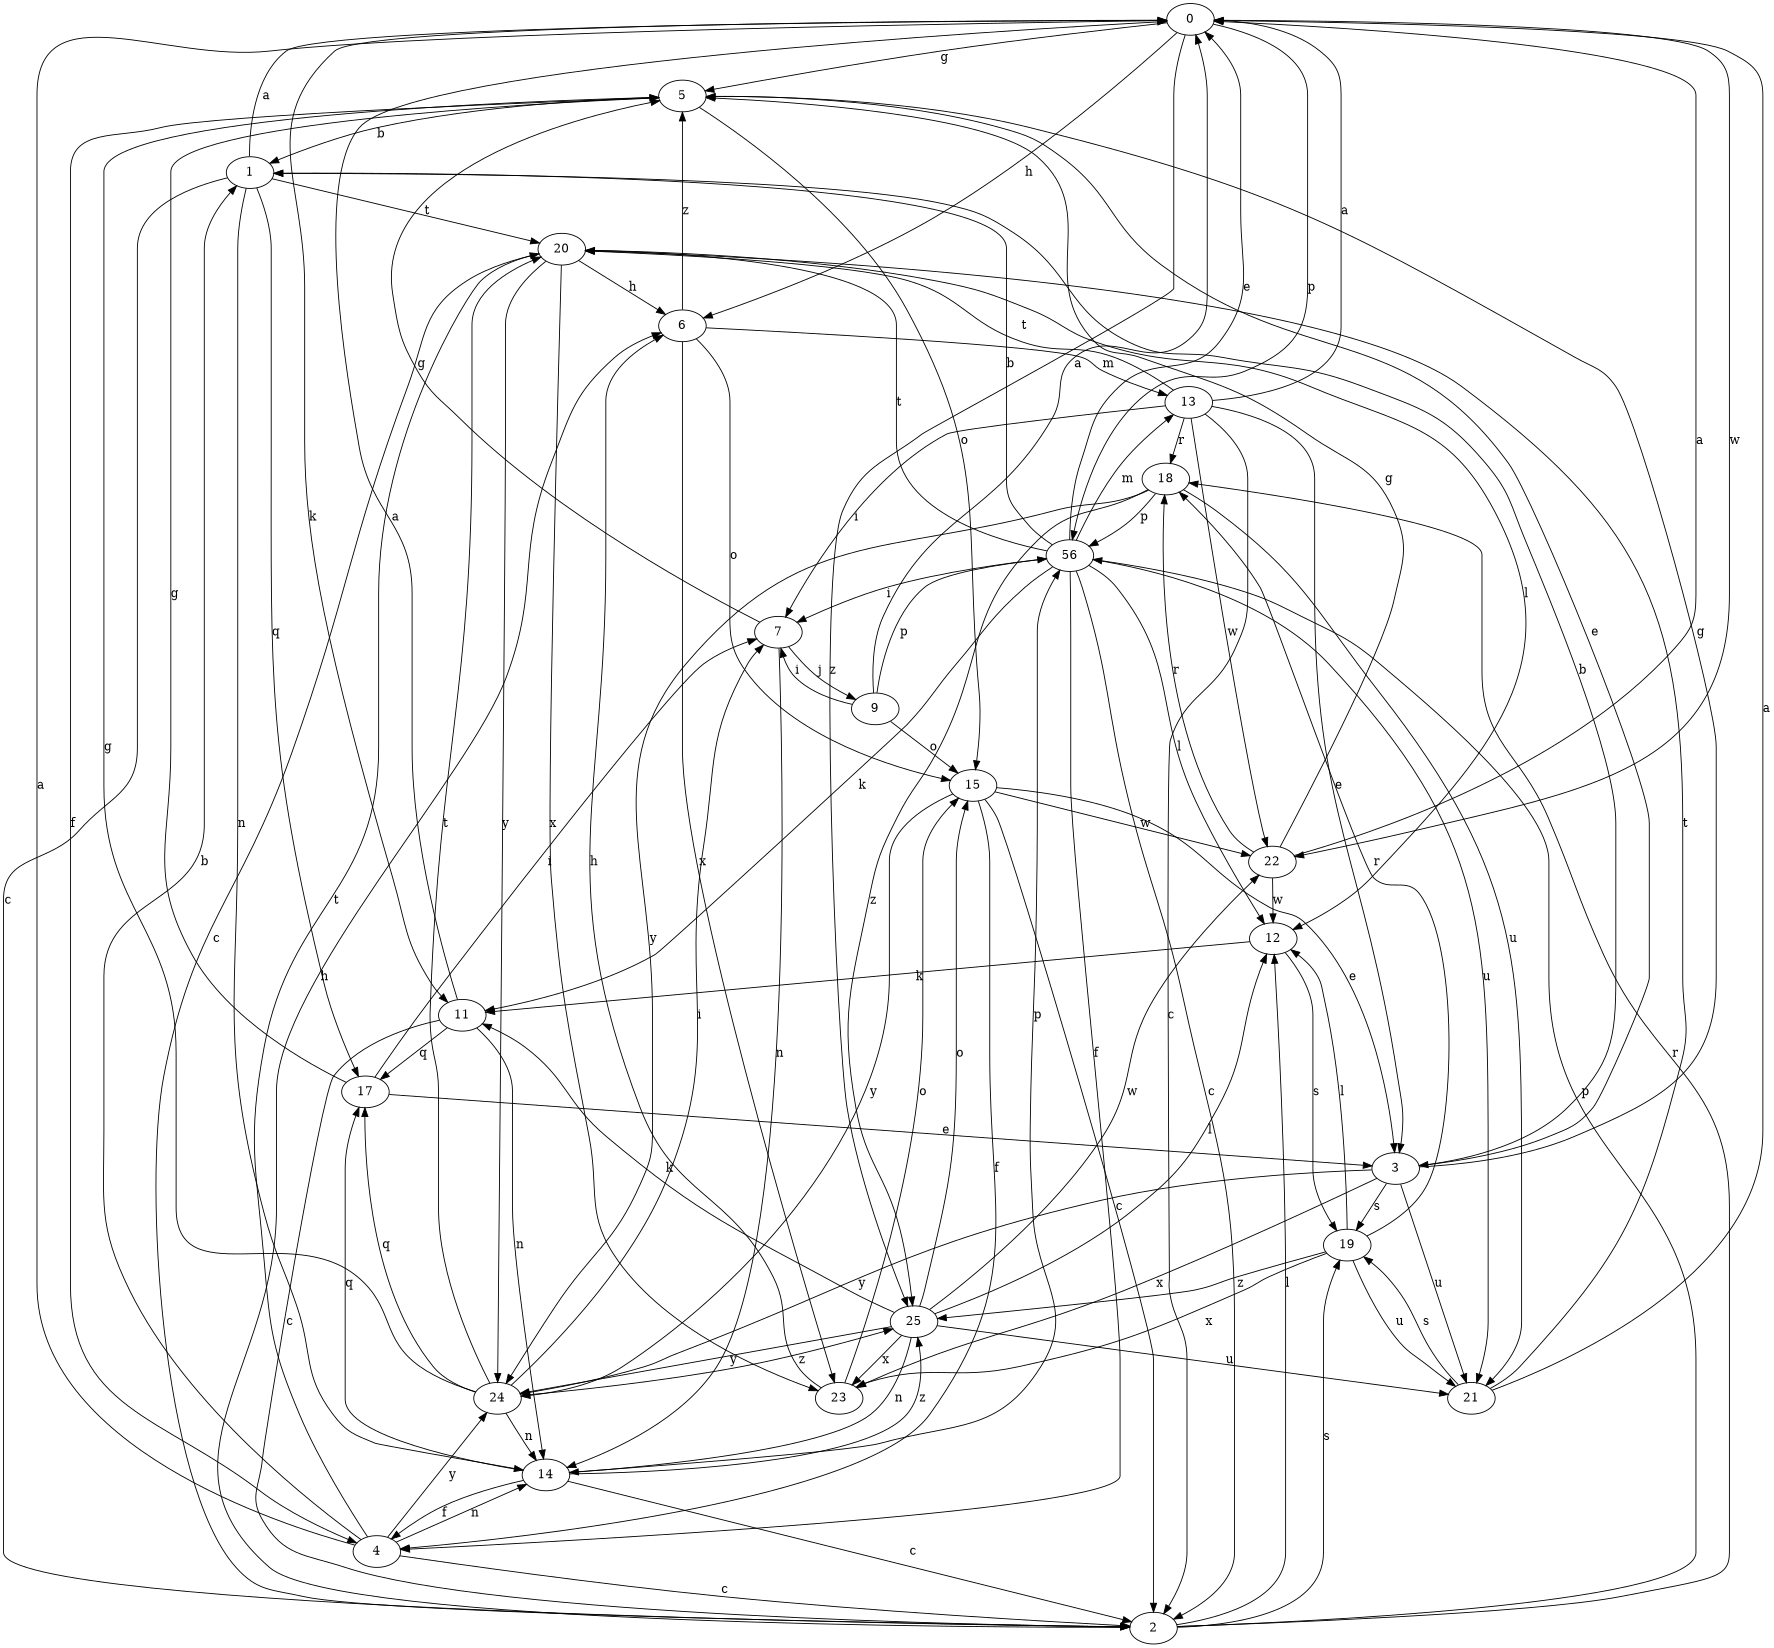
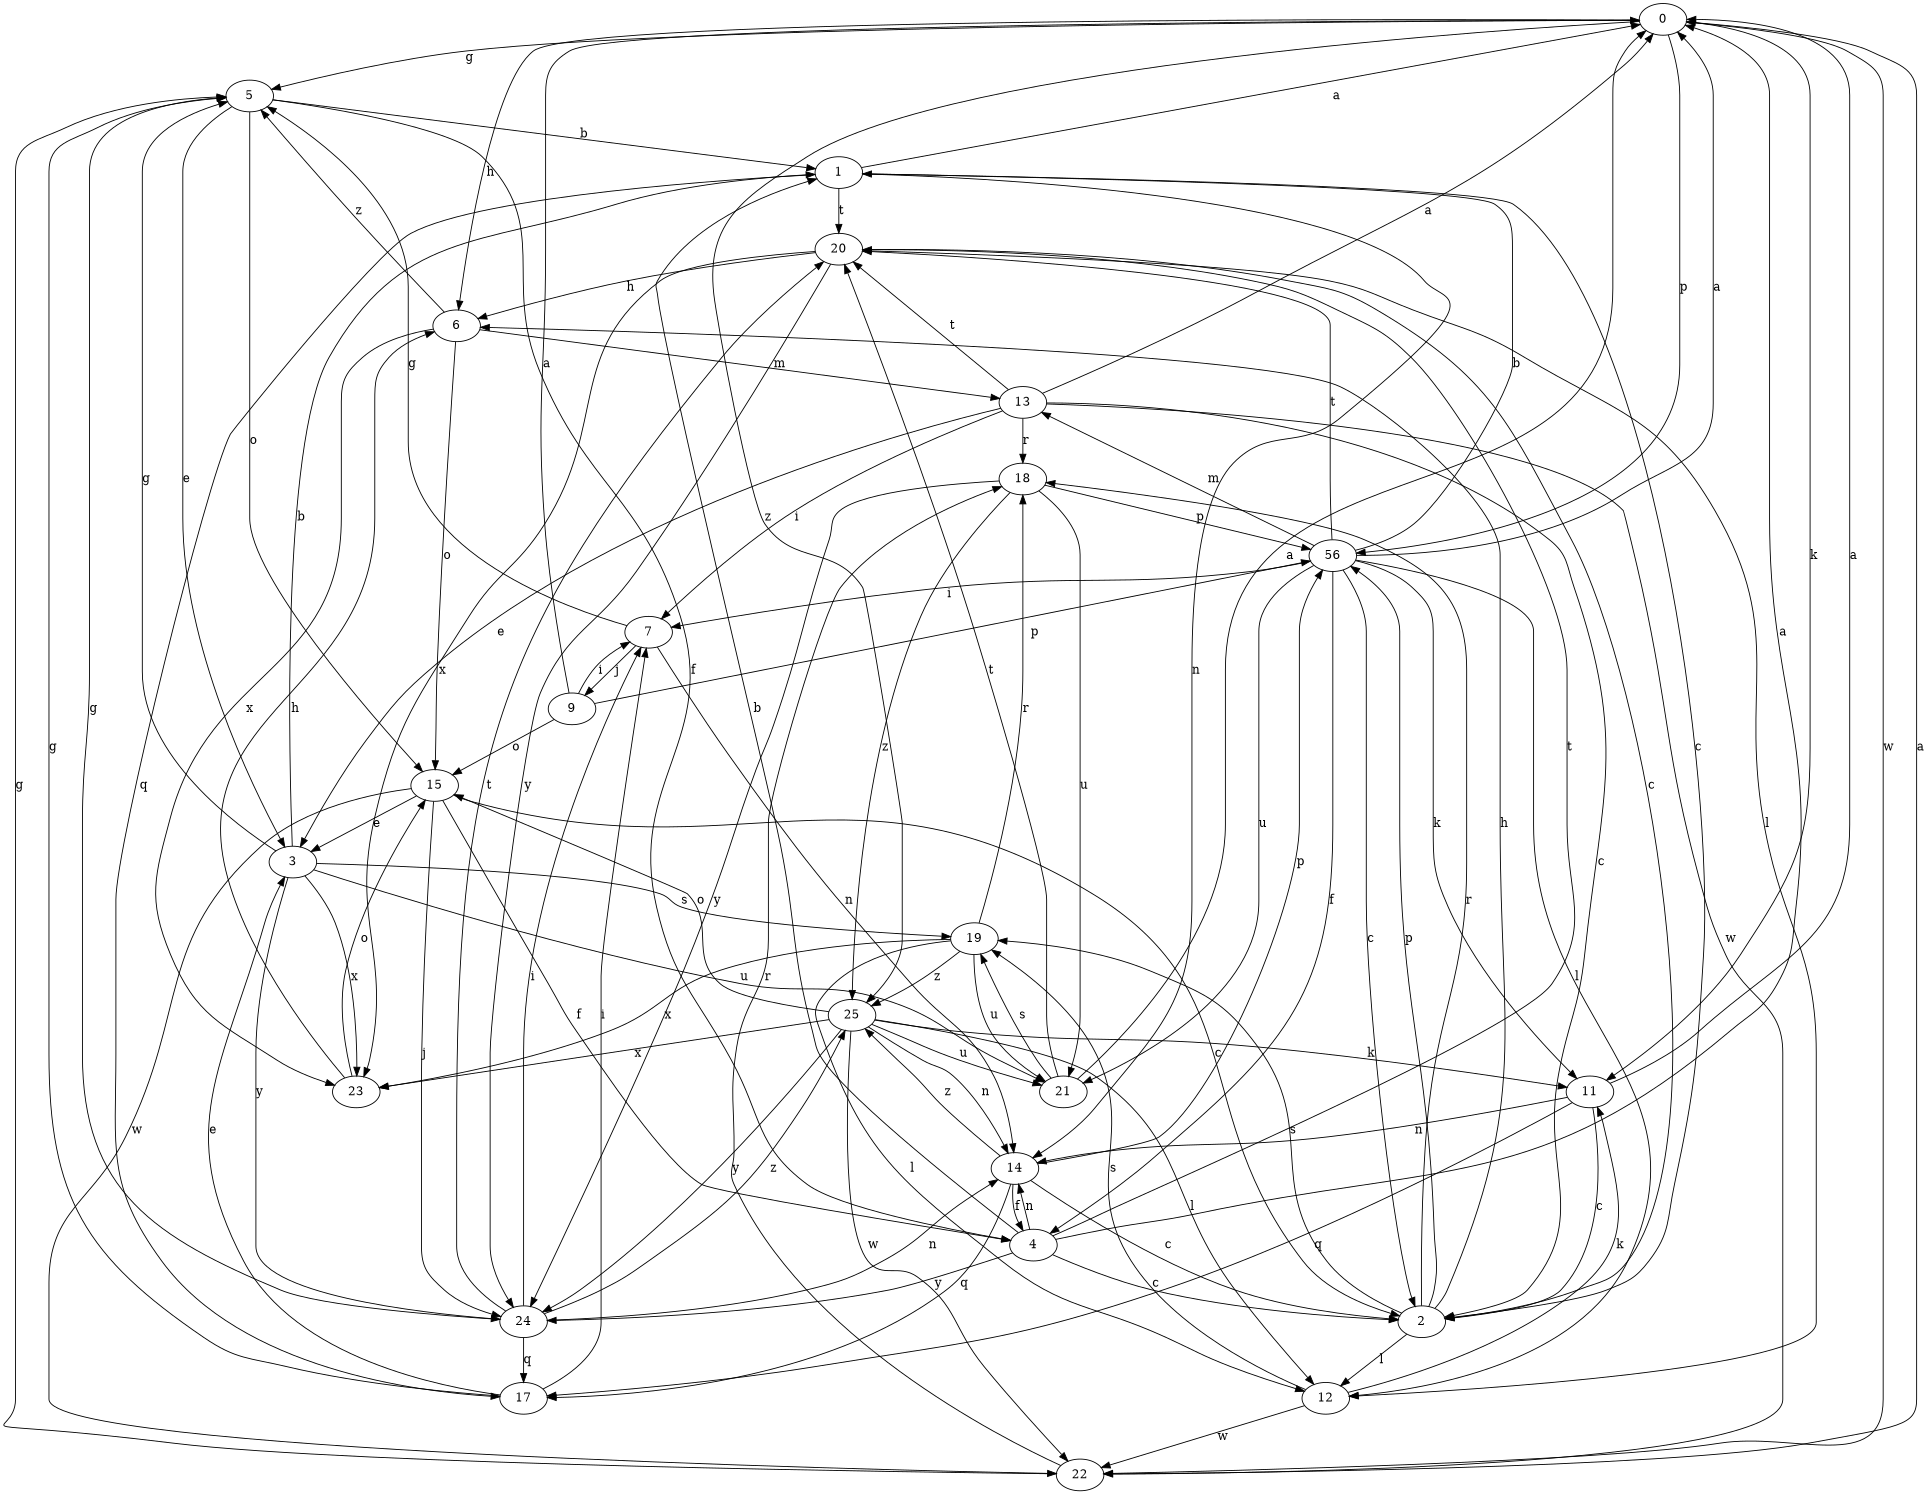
(1247, 288) -> (1717, 288)
(1273, 896) -> (1207, 1435)
(874, 1092) -> (425, 1054)
